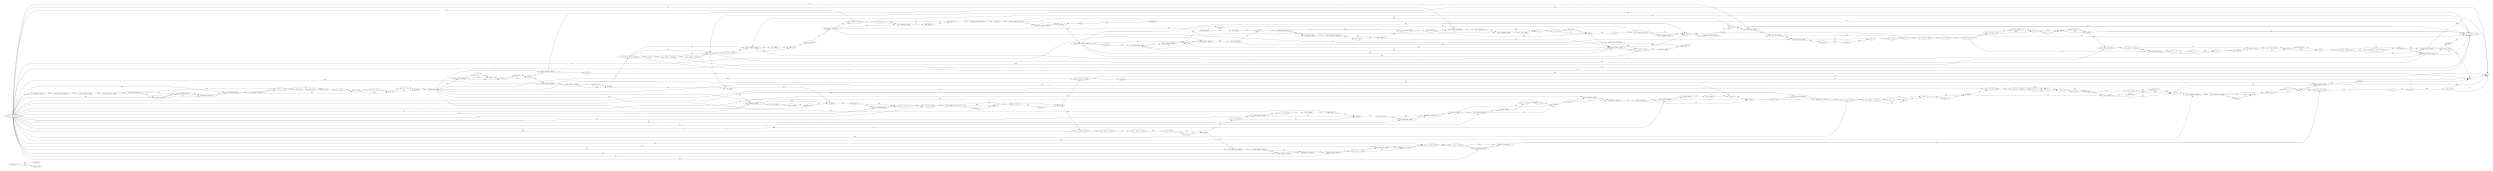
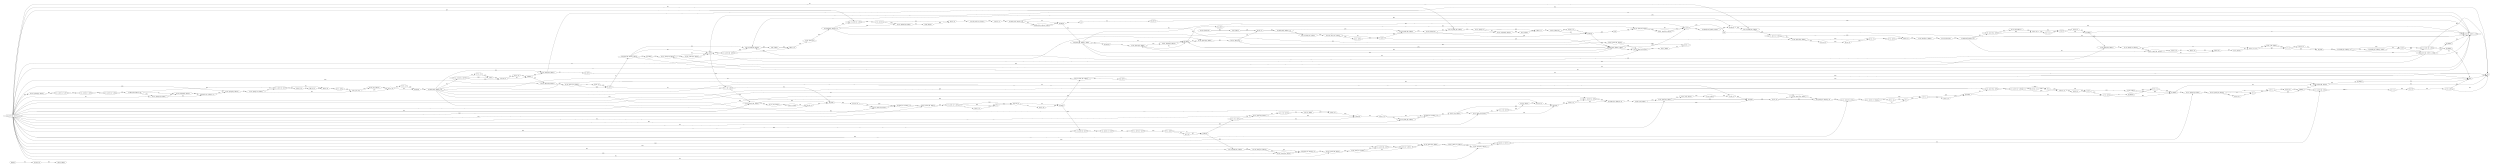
(25, 163) -> (24, 162)
